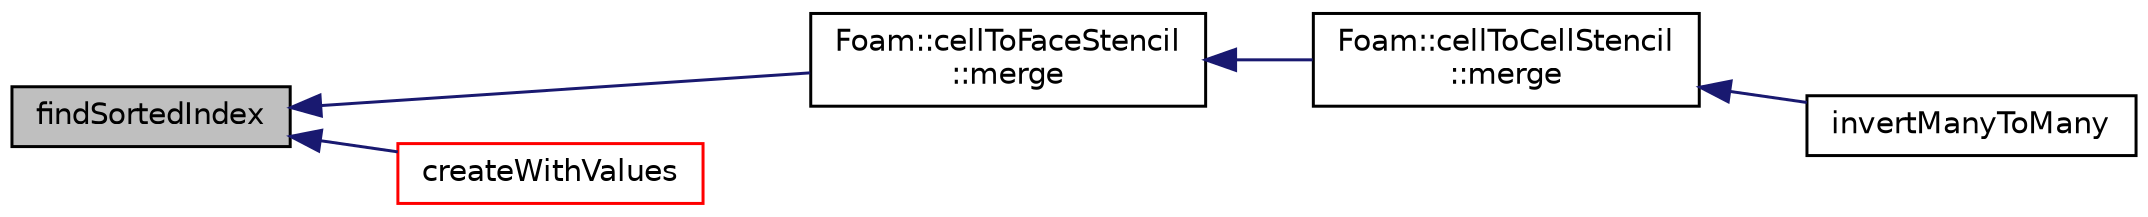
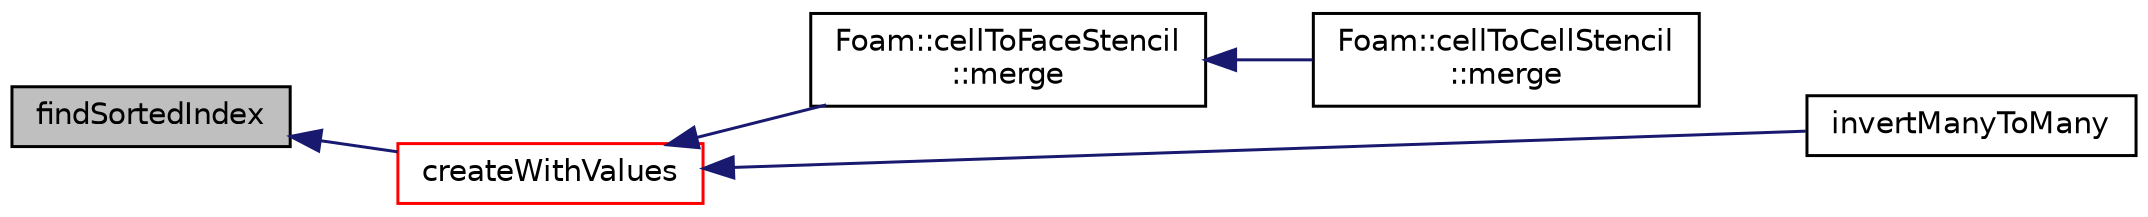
(565, 89) -> (761, 121)
(1769, 97) -> (1270, 149)
